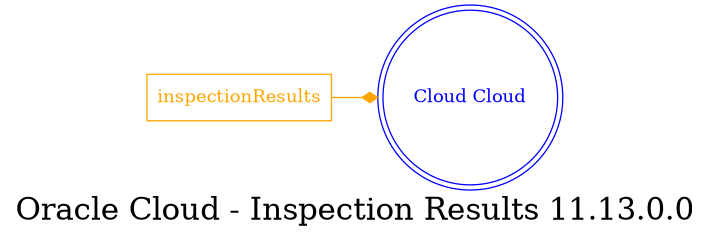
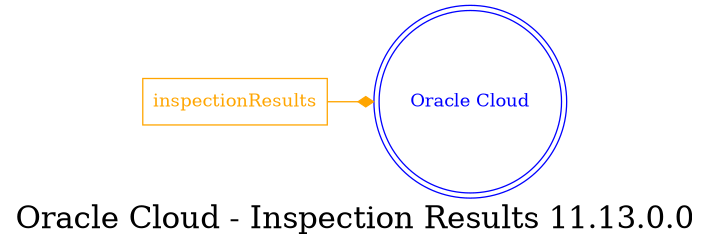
(470, 98) -> (470, 102)
